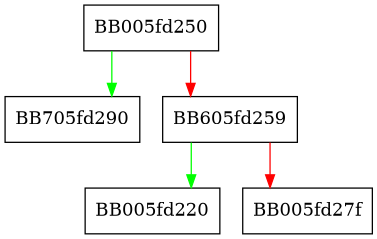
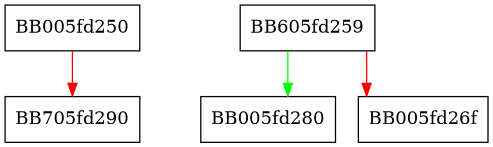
(112, 67) -> (72, 67)
(191, 67) -> none
(152, 211) -> (268, 119)
(308, 211) -> (423, 119)
